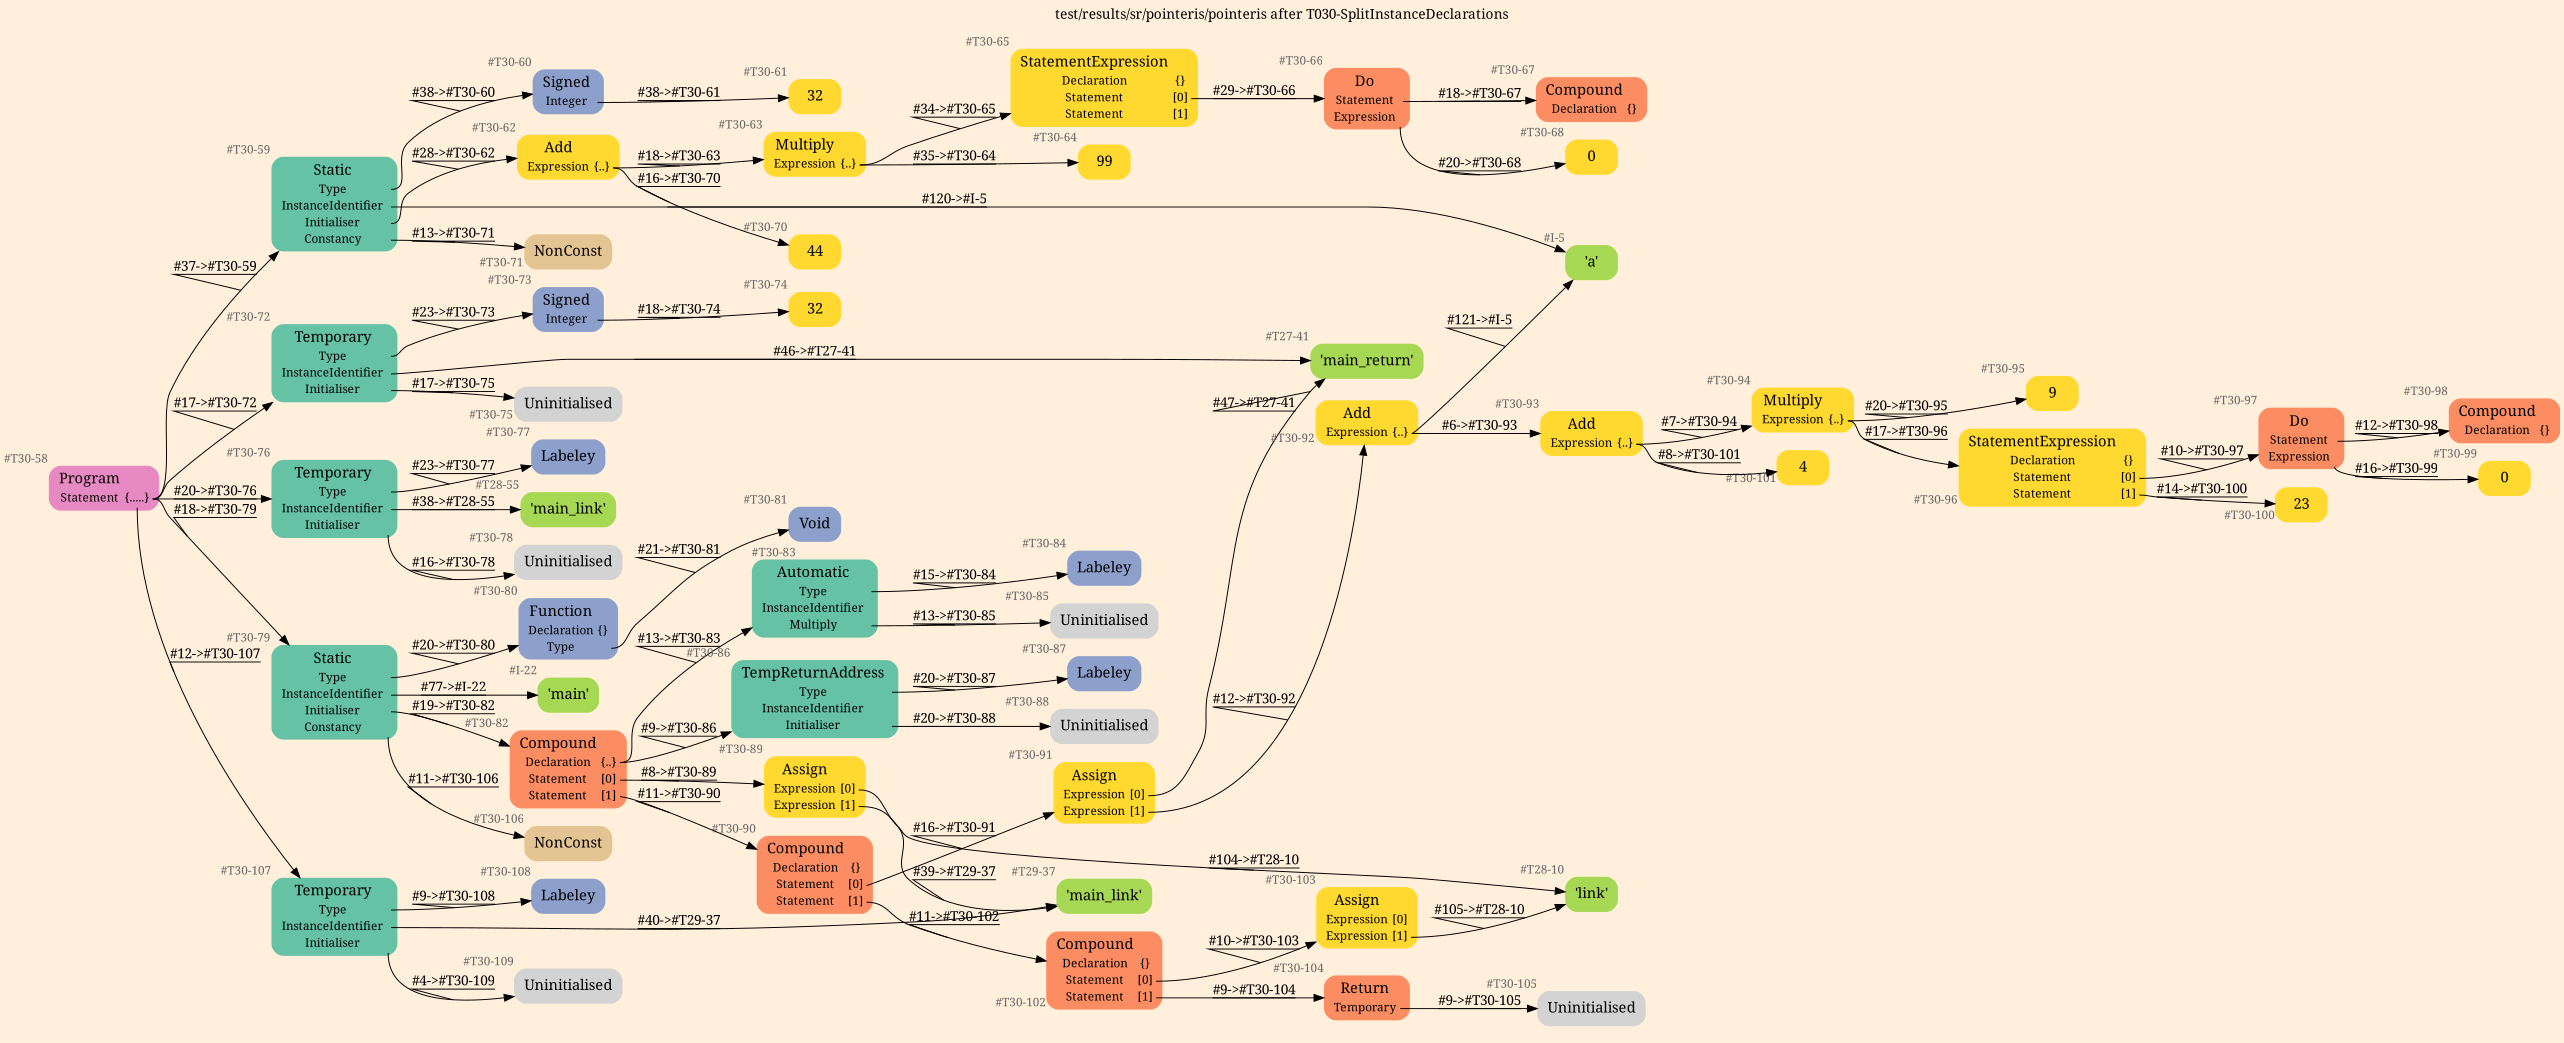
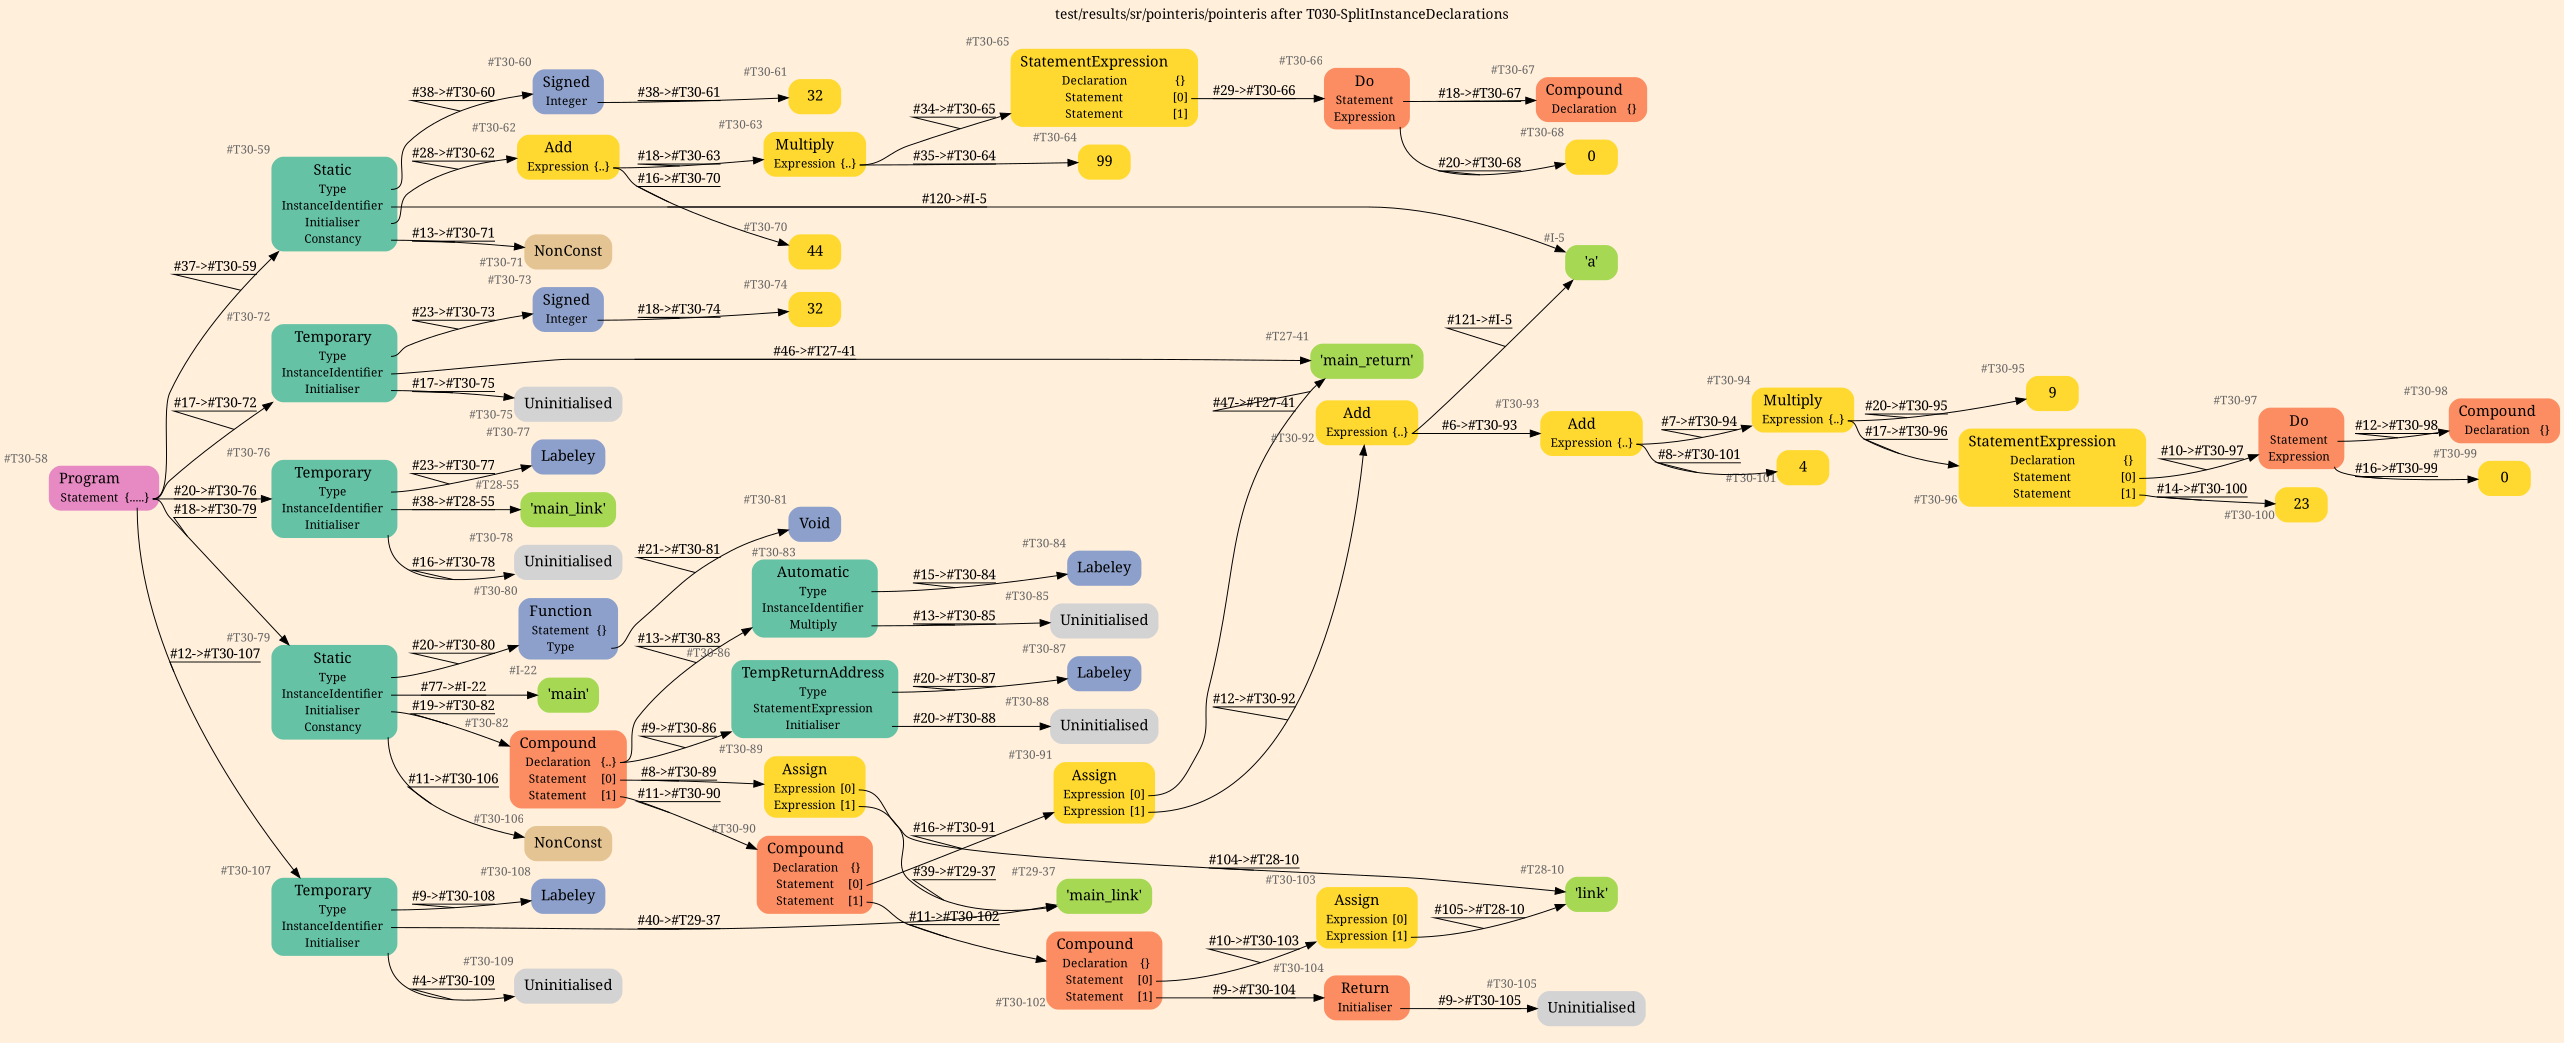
(561, 631) -> (561, 631)
(813, 709) -> (813, 709)
(1365, 1008) -> (1365, 1008)
